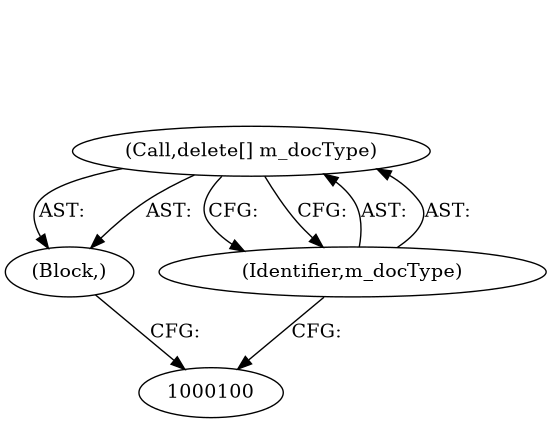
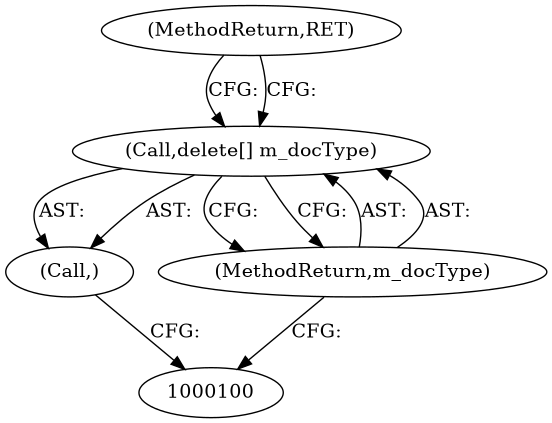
none -> (251, 31)
(70, 272) -> (70, 272)
(353, 272) -> (353, 272)
